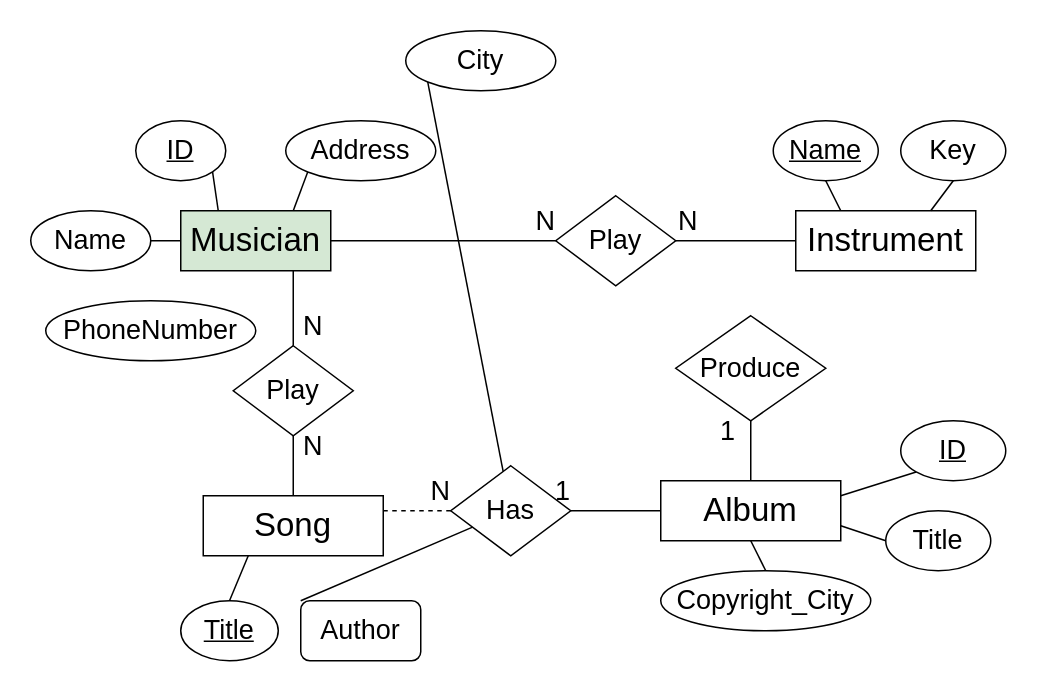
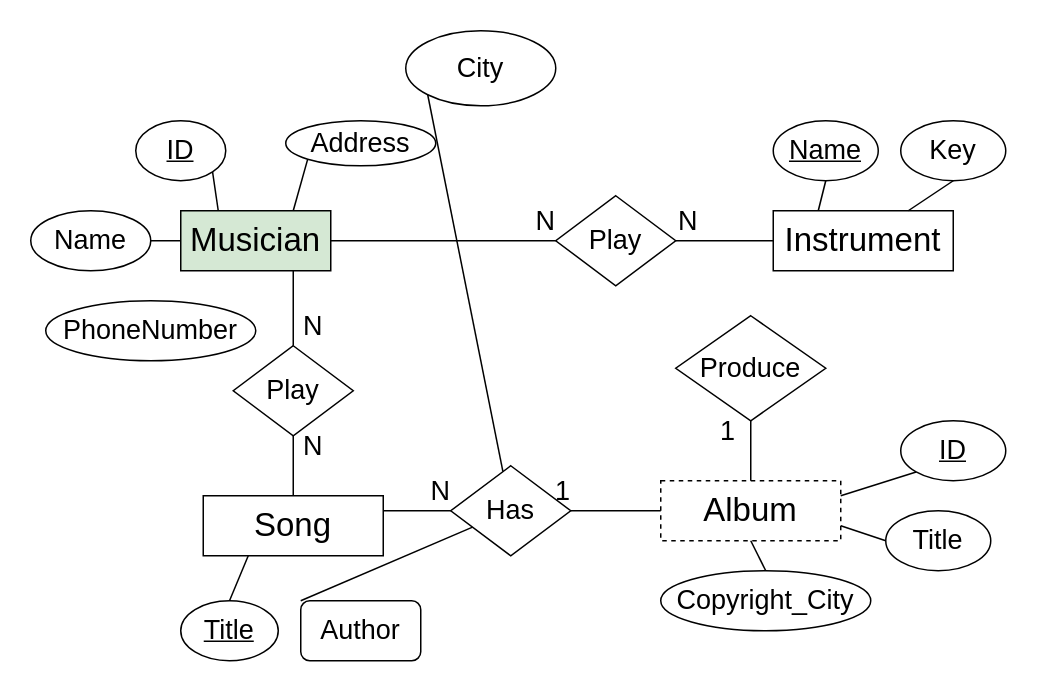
(481, 61) -> (481, 68)
(361, 151) -> (361, 143)
(886, 241) -> (863, 241)
(416, 511) -> (416, 511)
(751, 511) -> (751, 511)
